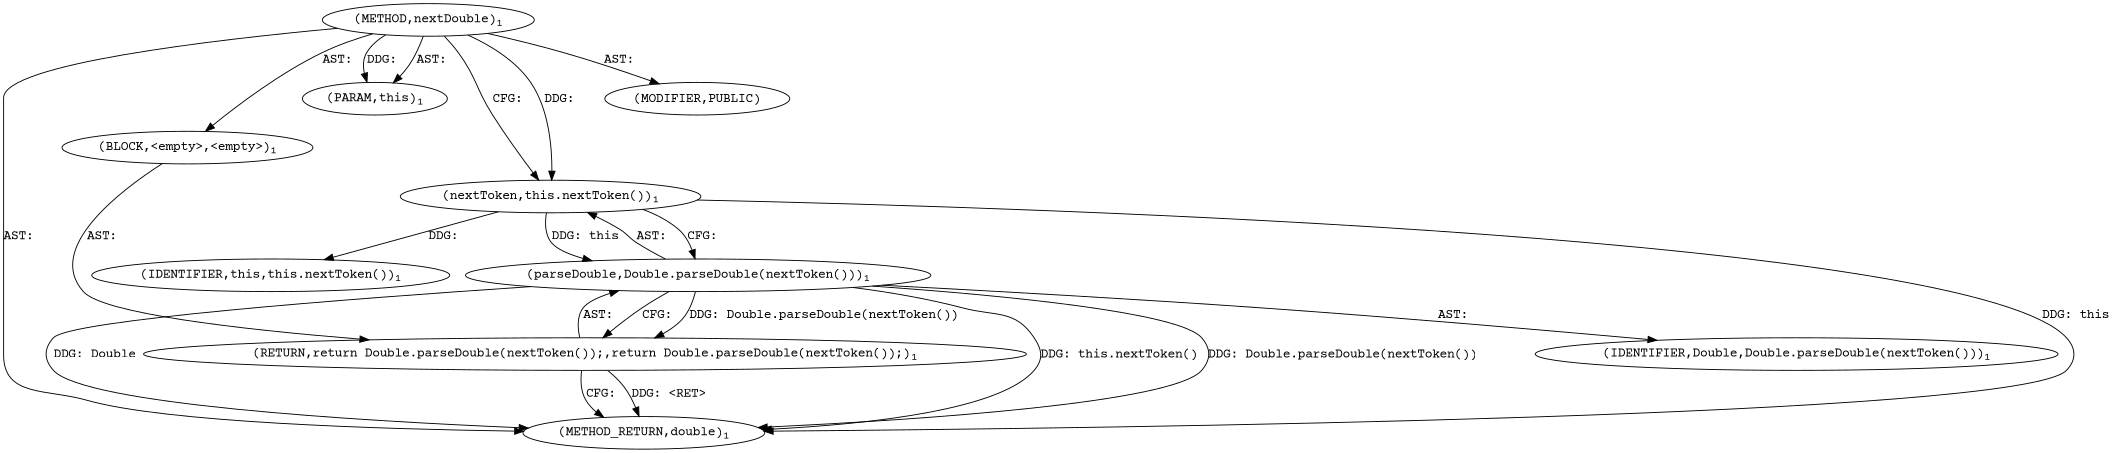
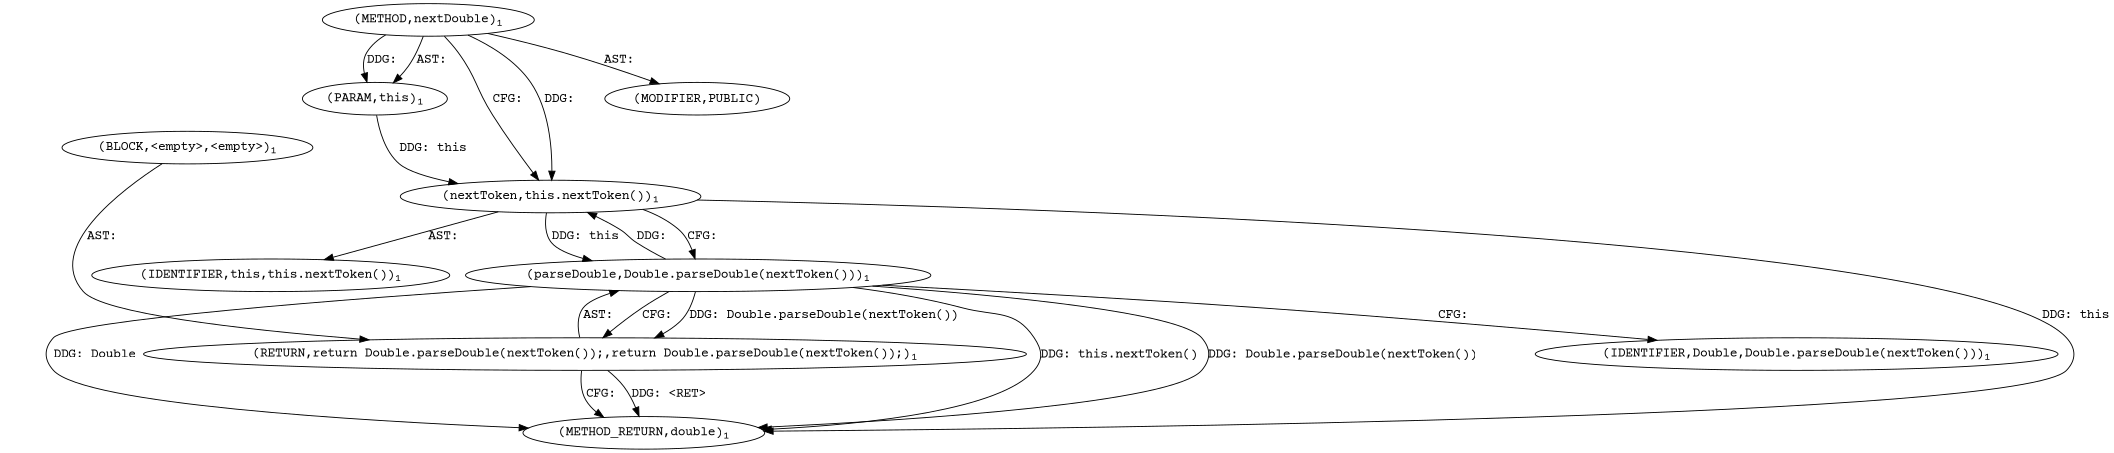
(288, 71) -> none
none -> (399, 163)
(447, 236) -> (447, 236)
(656, 236) -> (656, 236)
(1457, 315) -> (1457, 315)
(4, 320) -> none
